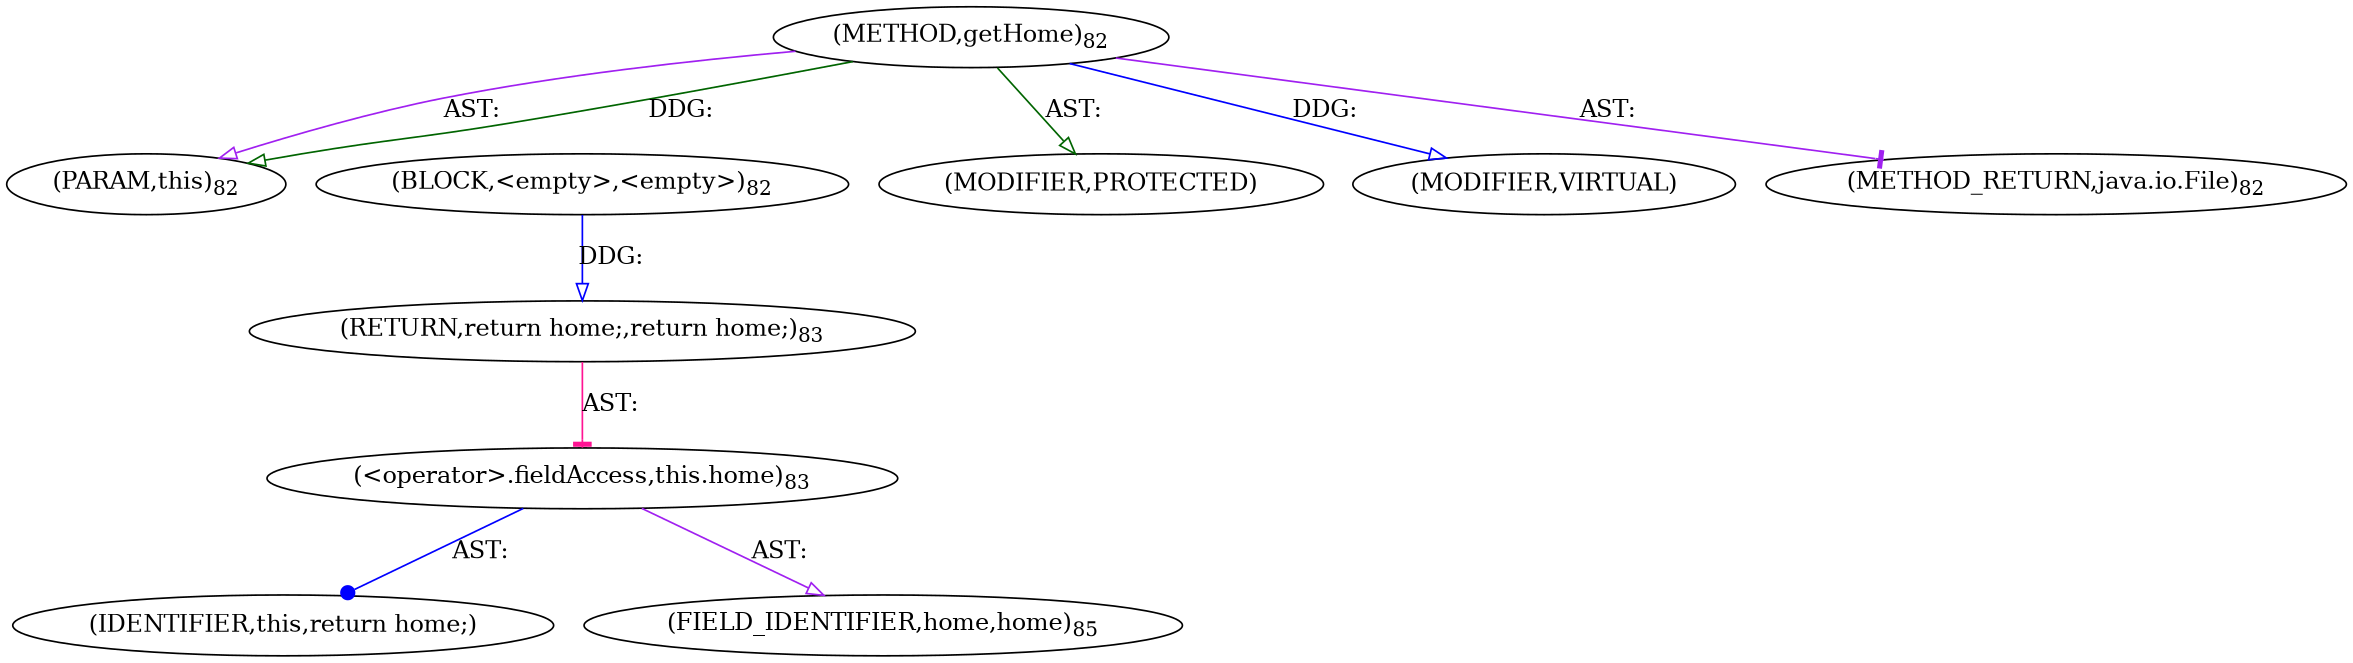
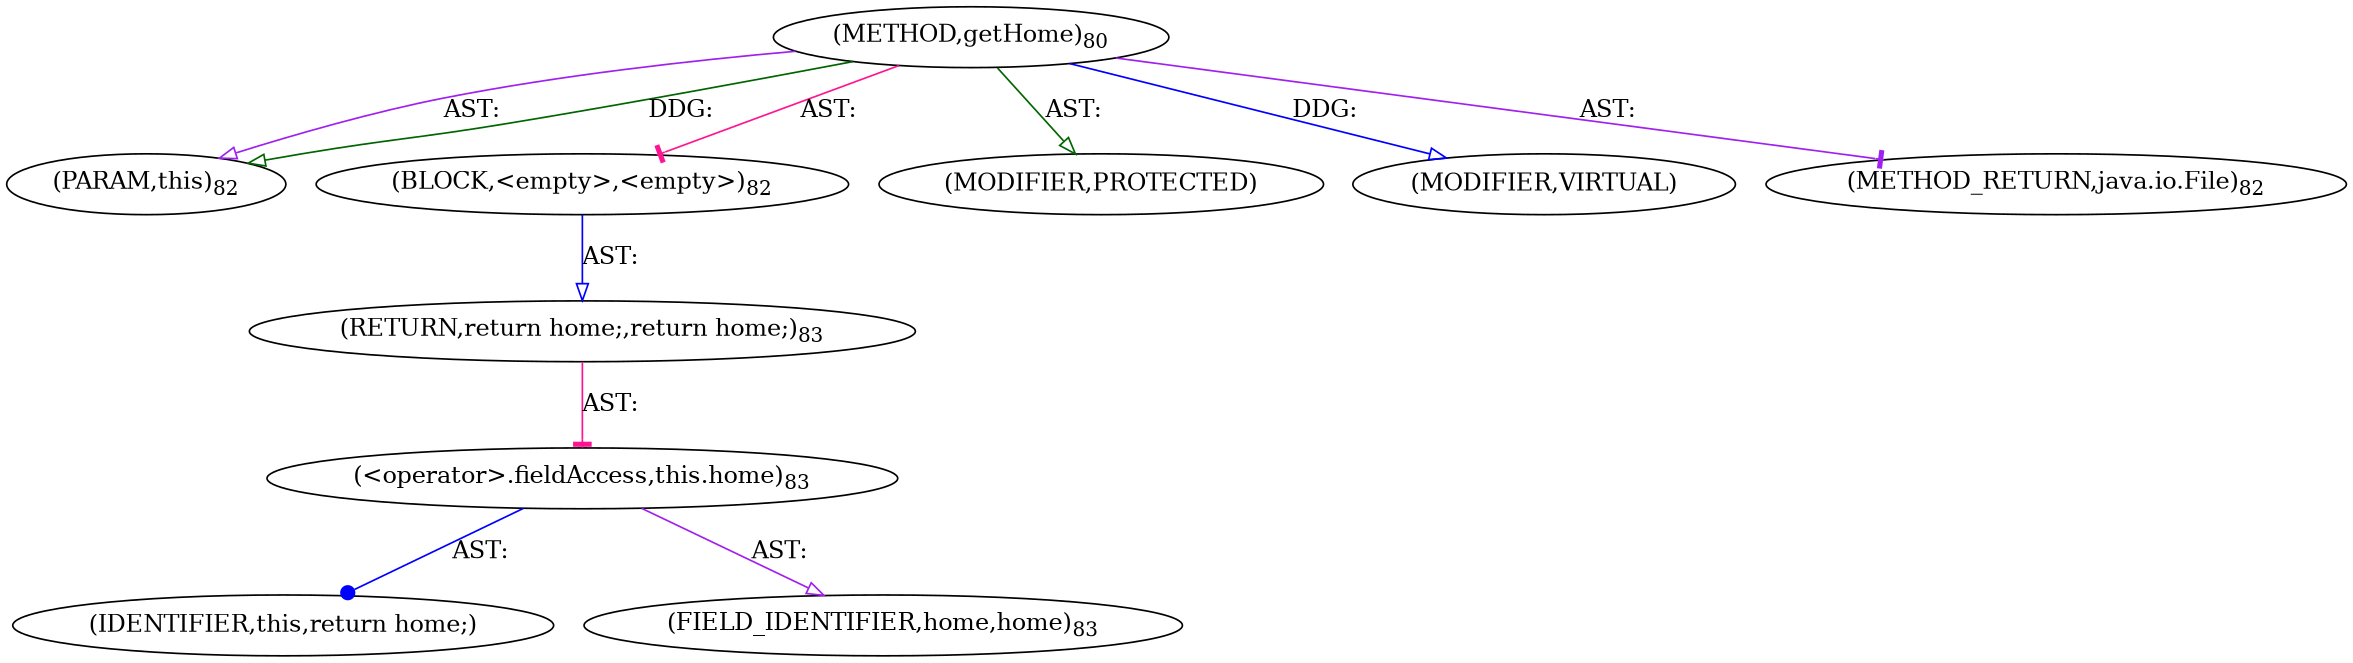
(1096, 35) -> (1096, 35)
none -> (782, 109)
(614, 258) -> (614, 258)
(1086, 623) -> (1086, 623)
